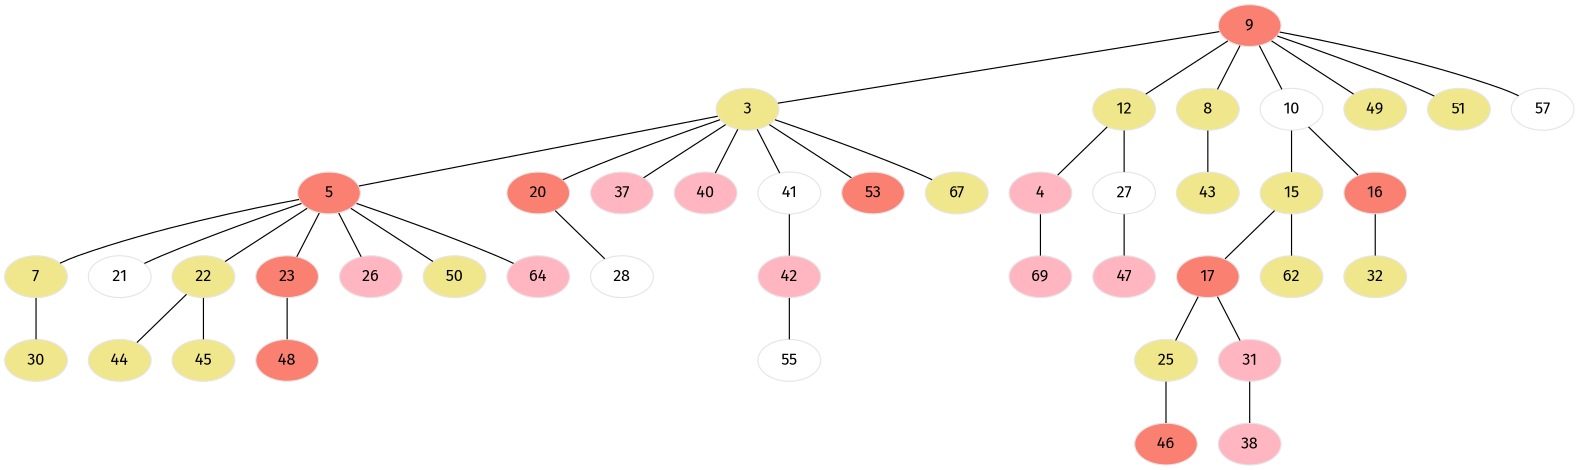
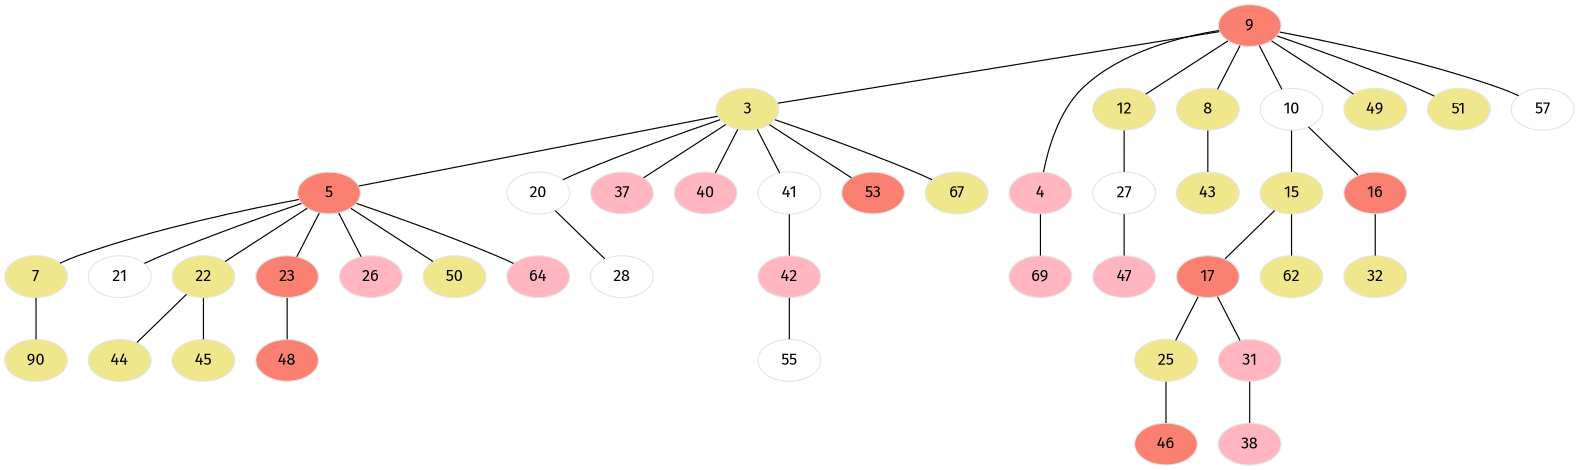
(1082, 151) -> (1105, 71)
(538, 193) -> (538, 193)
(36, 360) -> (36, 360)
